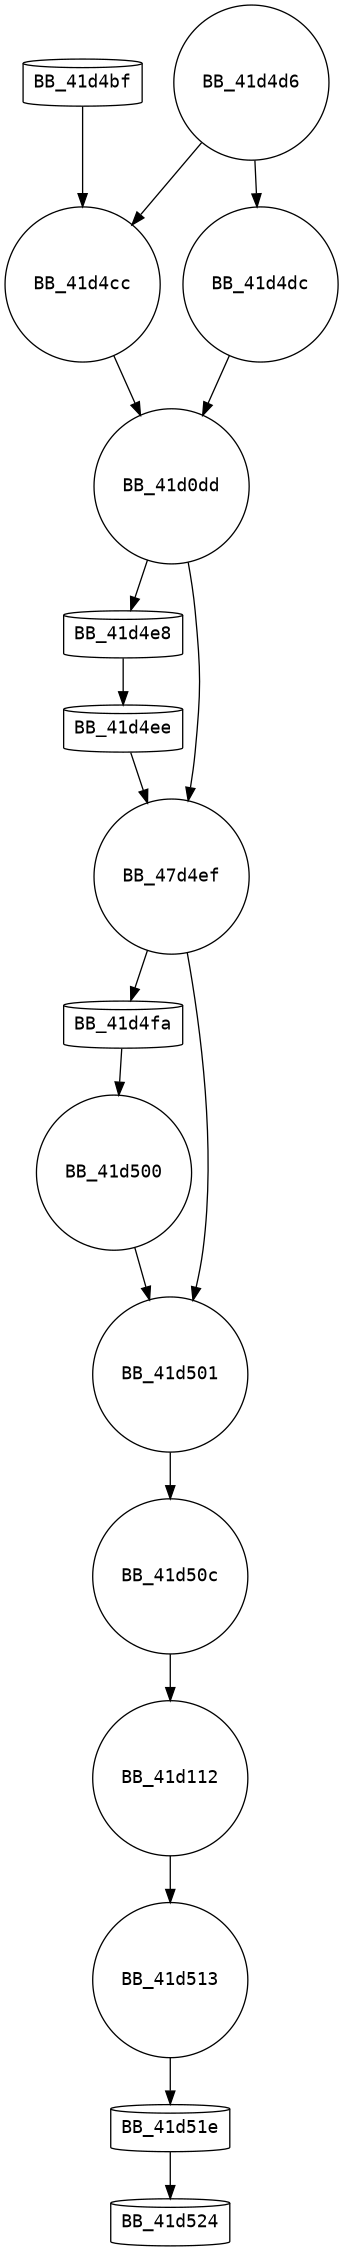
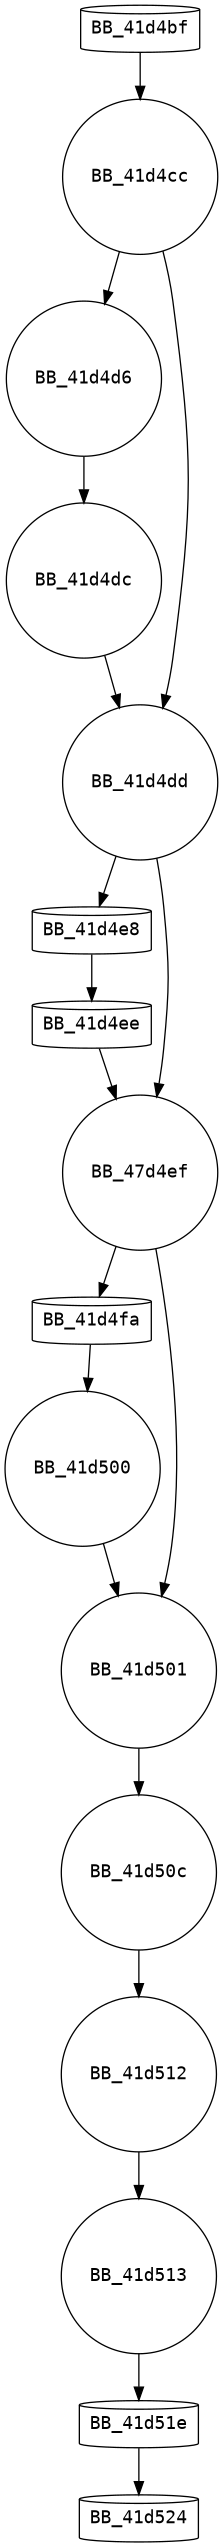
(171, 178) -> (114, 271)
(172, 486) -> (140, 782)
(170, 1778) -> (139, 2074)
